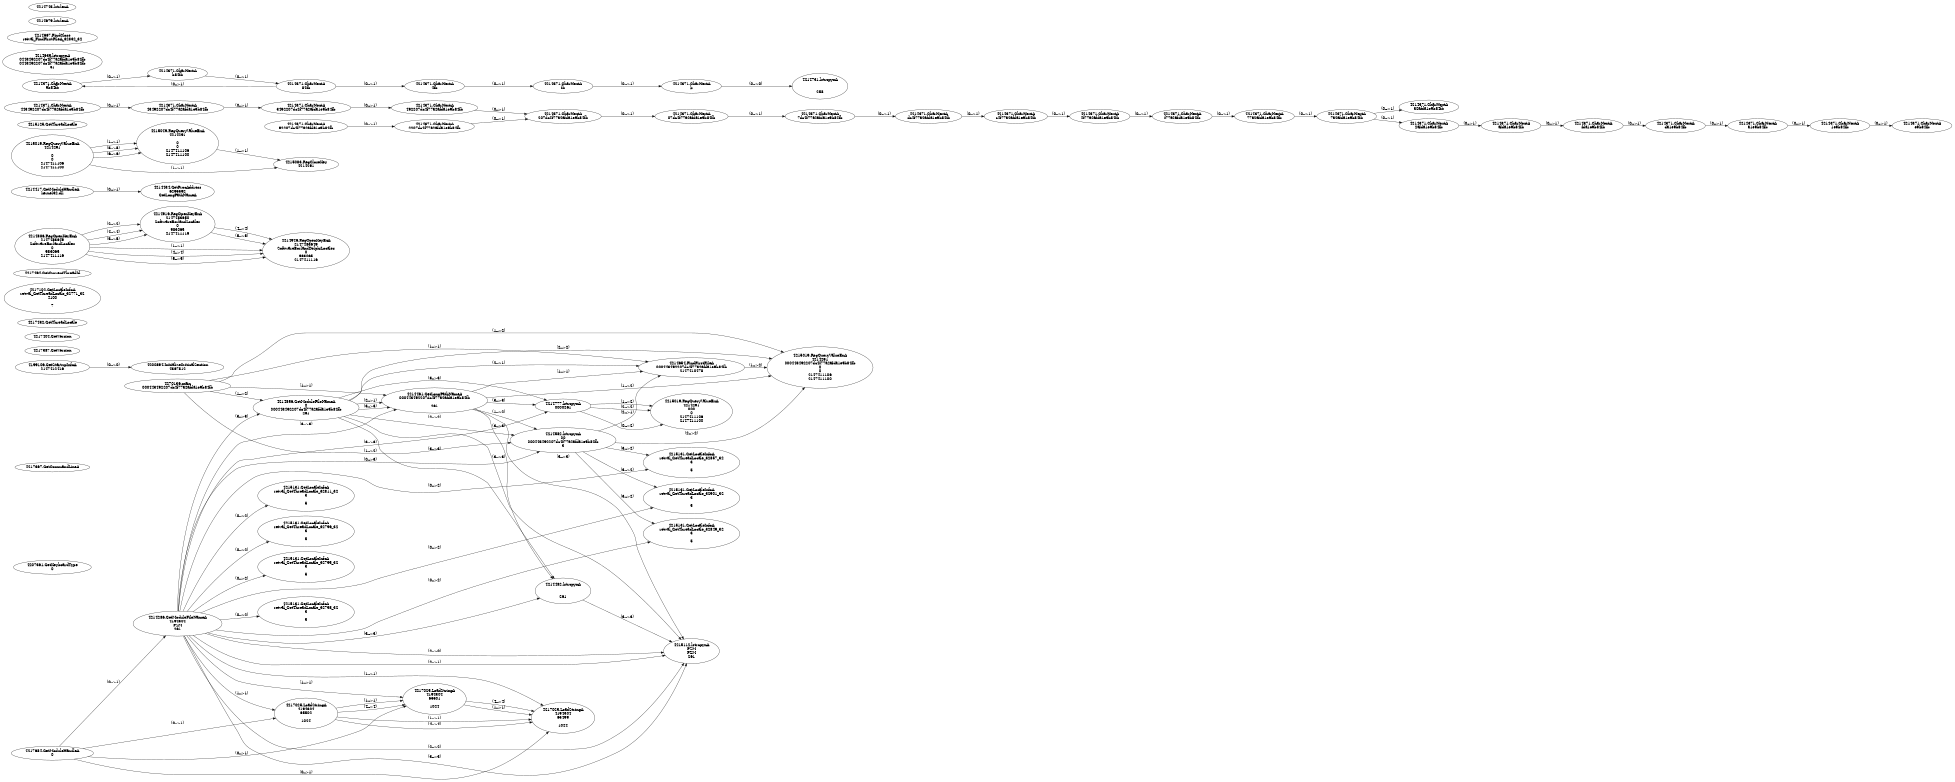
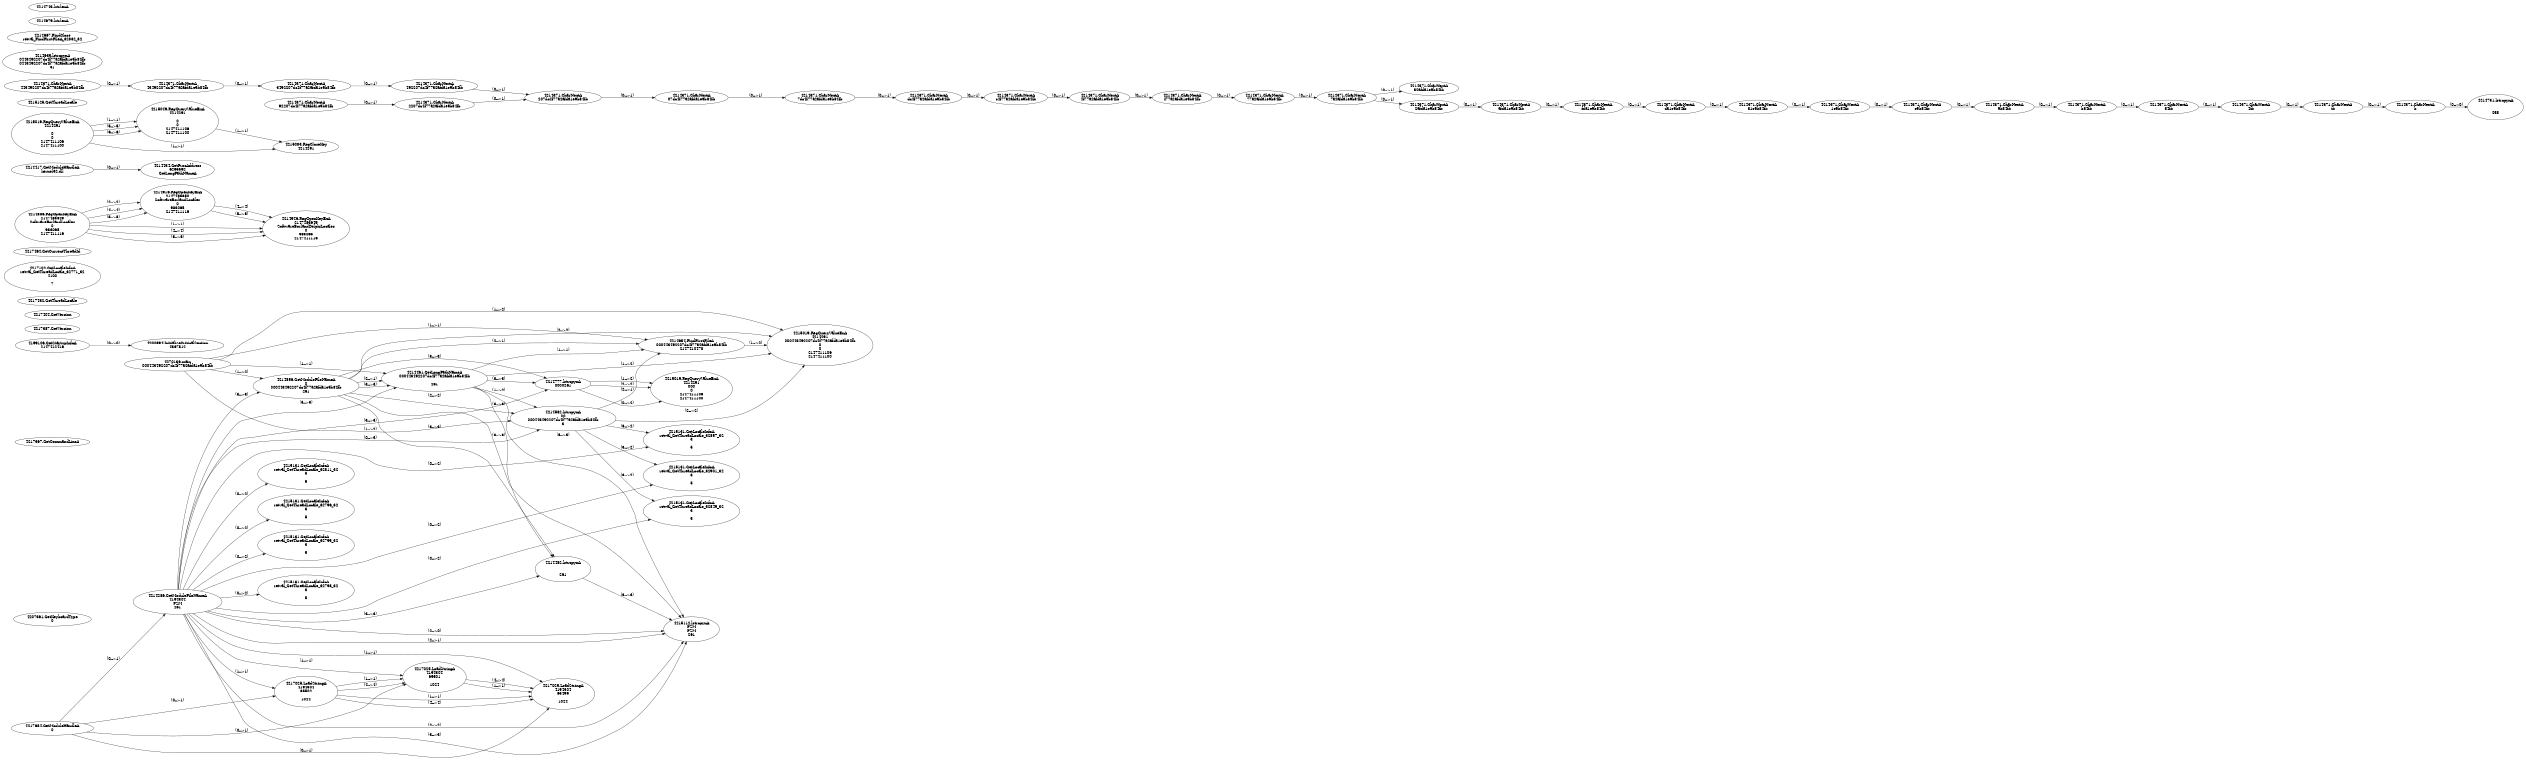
(181, 87) -> (1962, 107)
